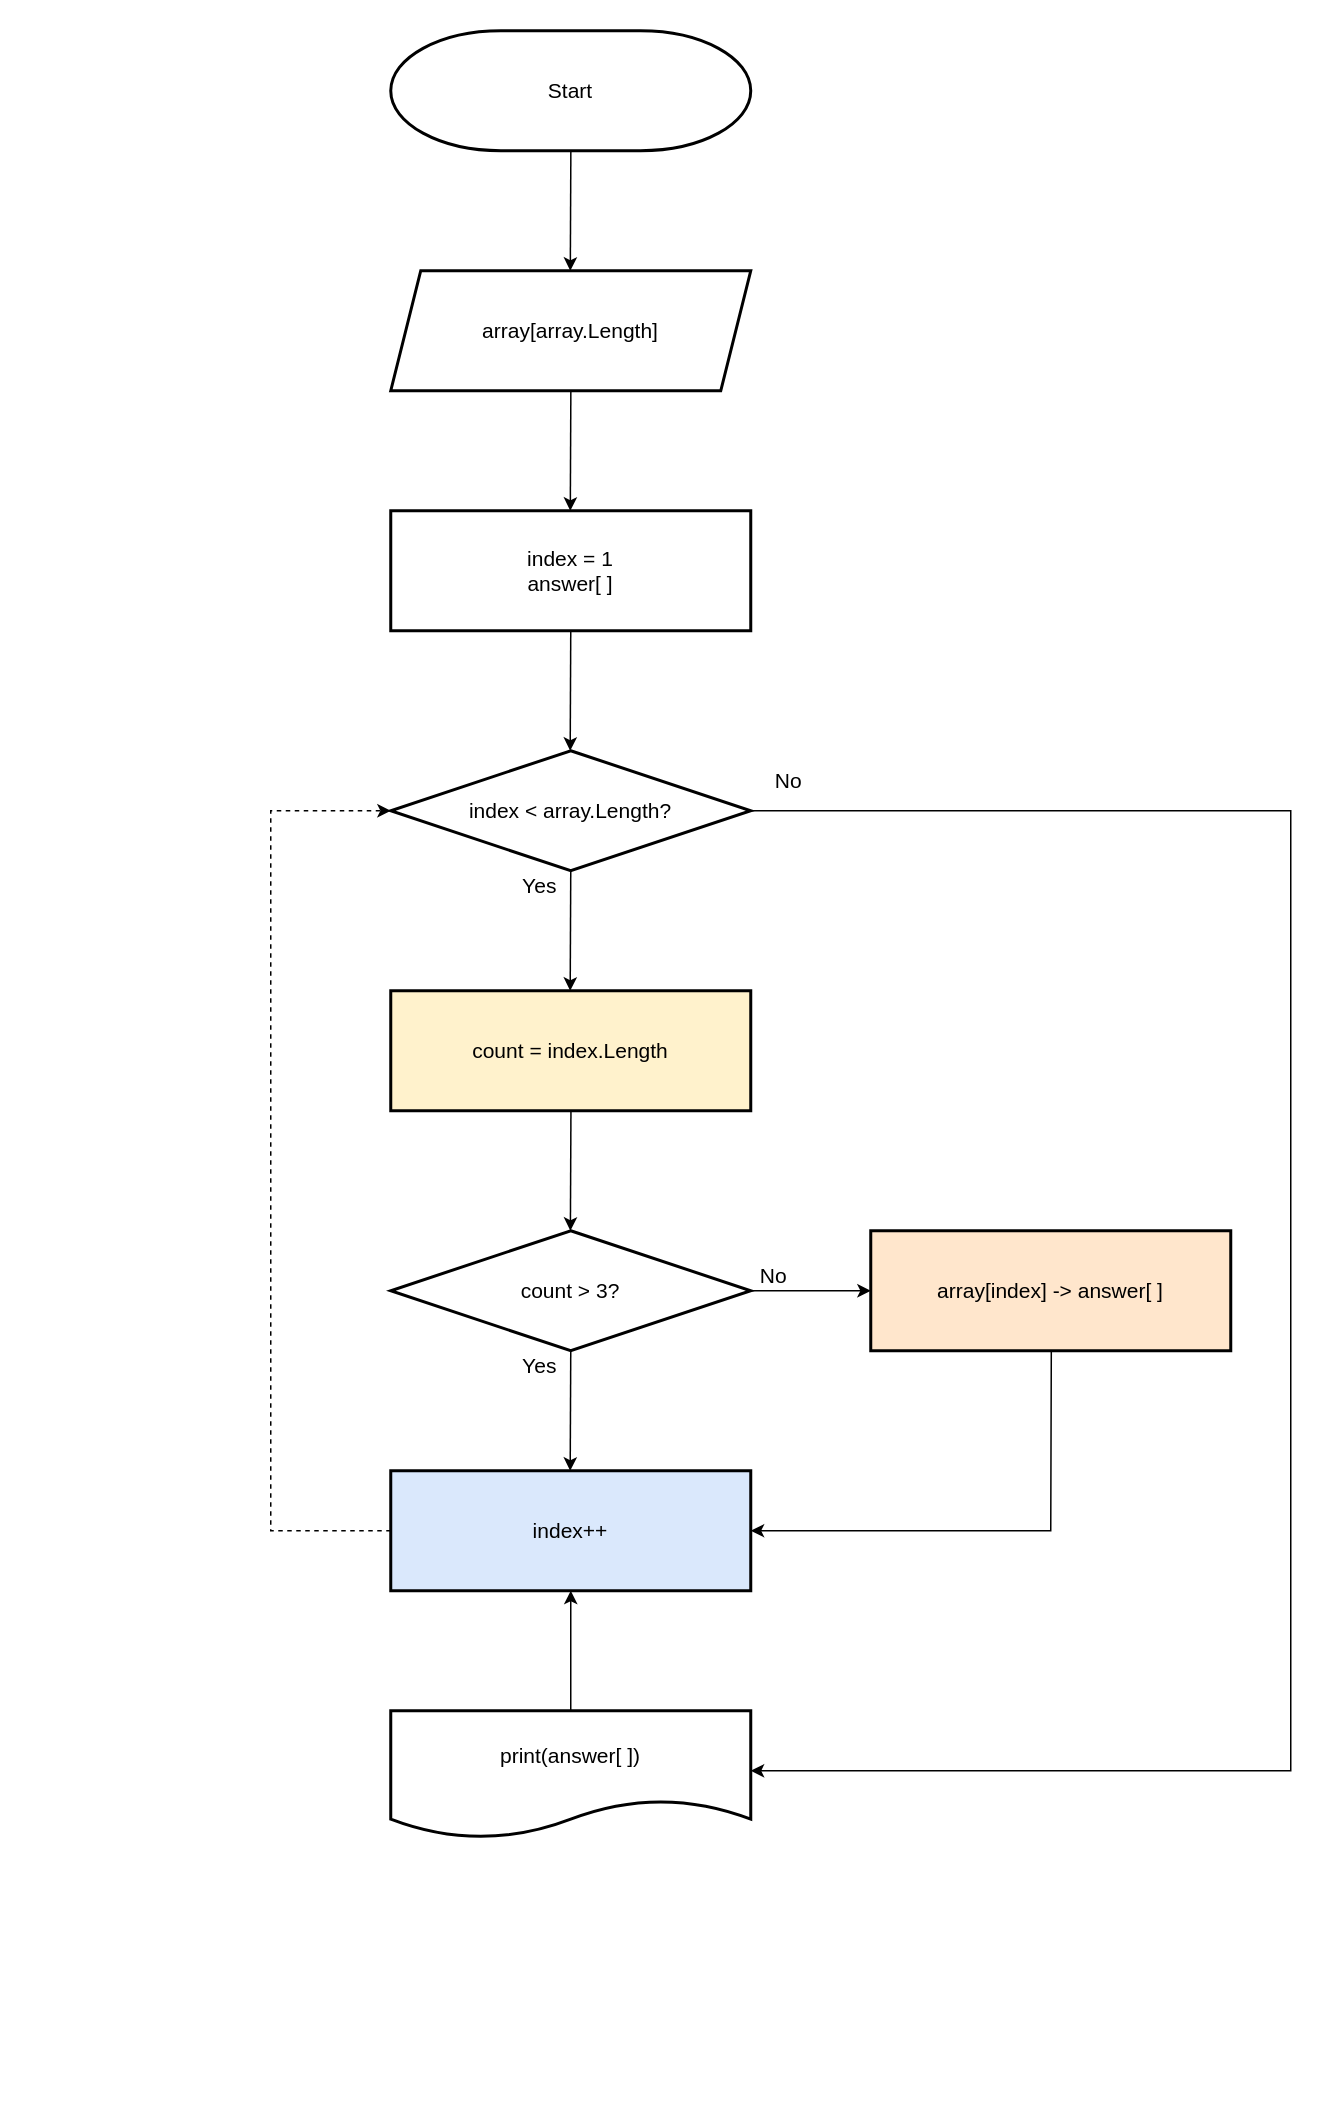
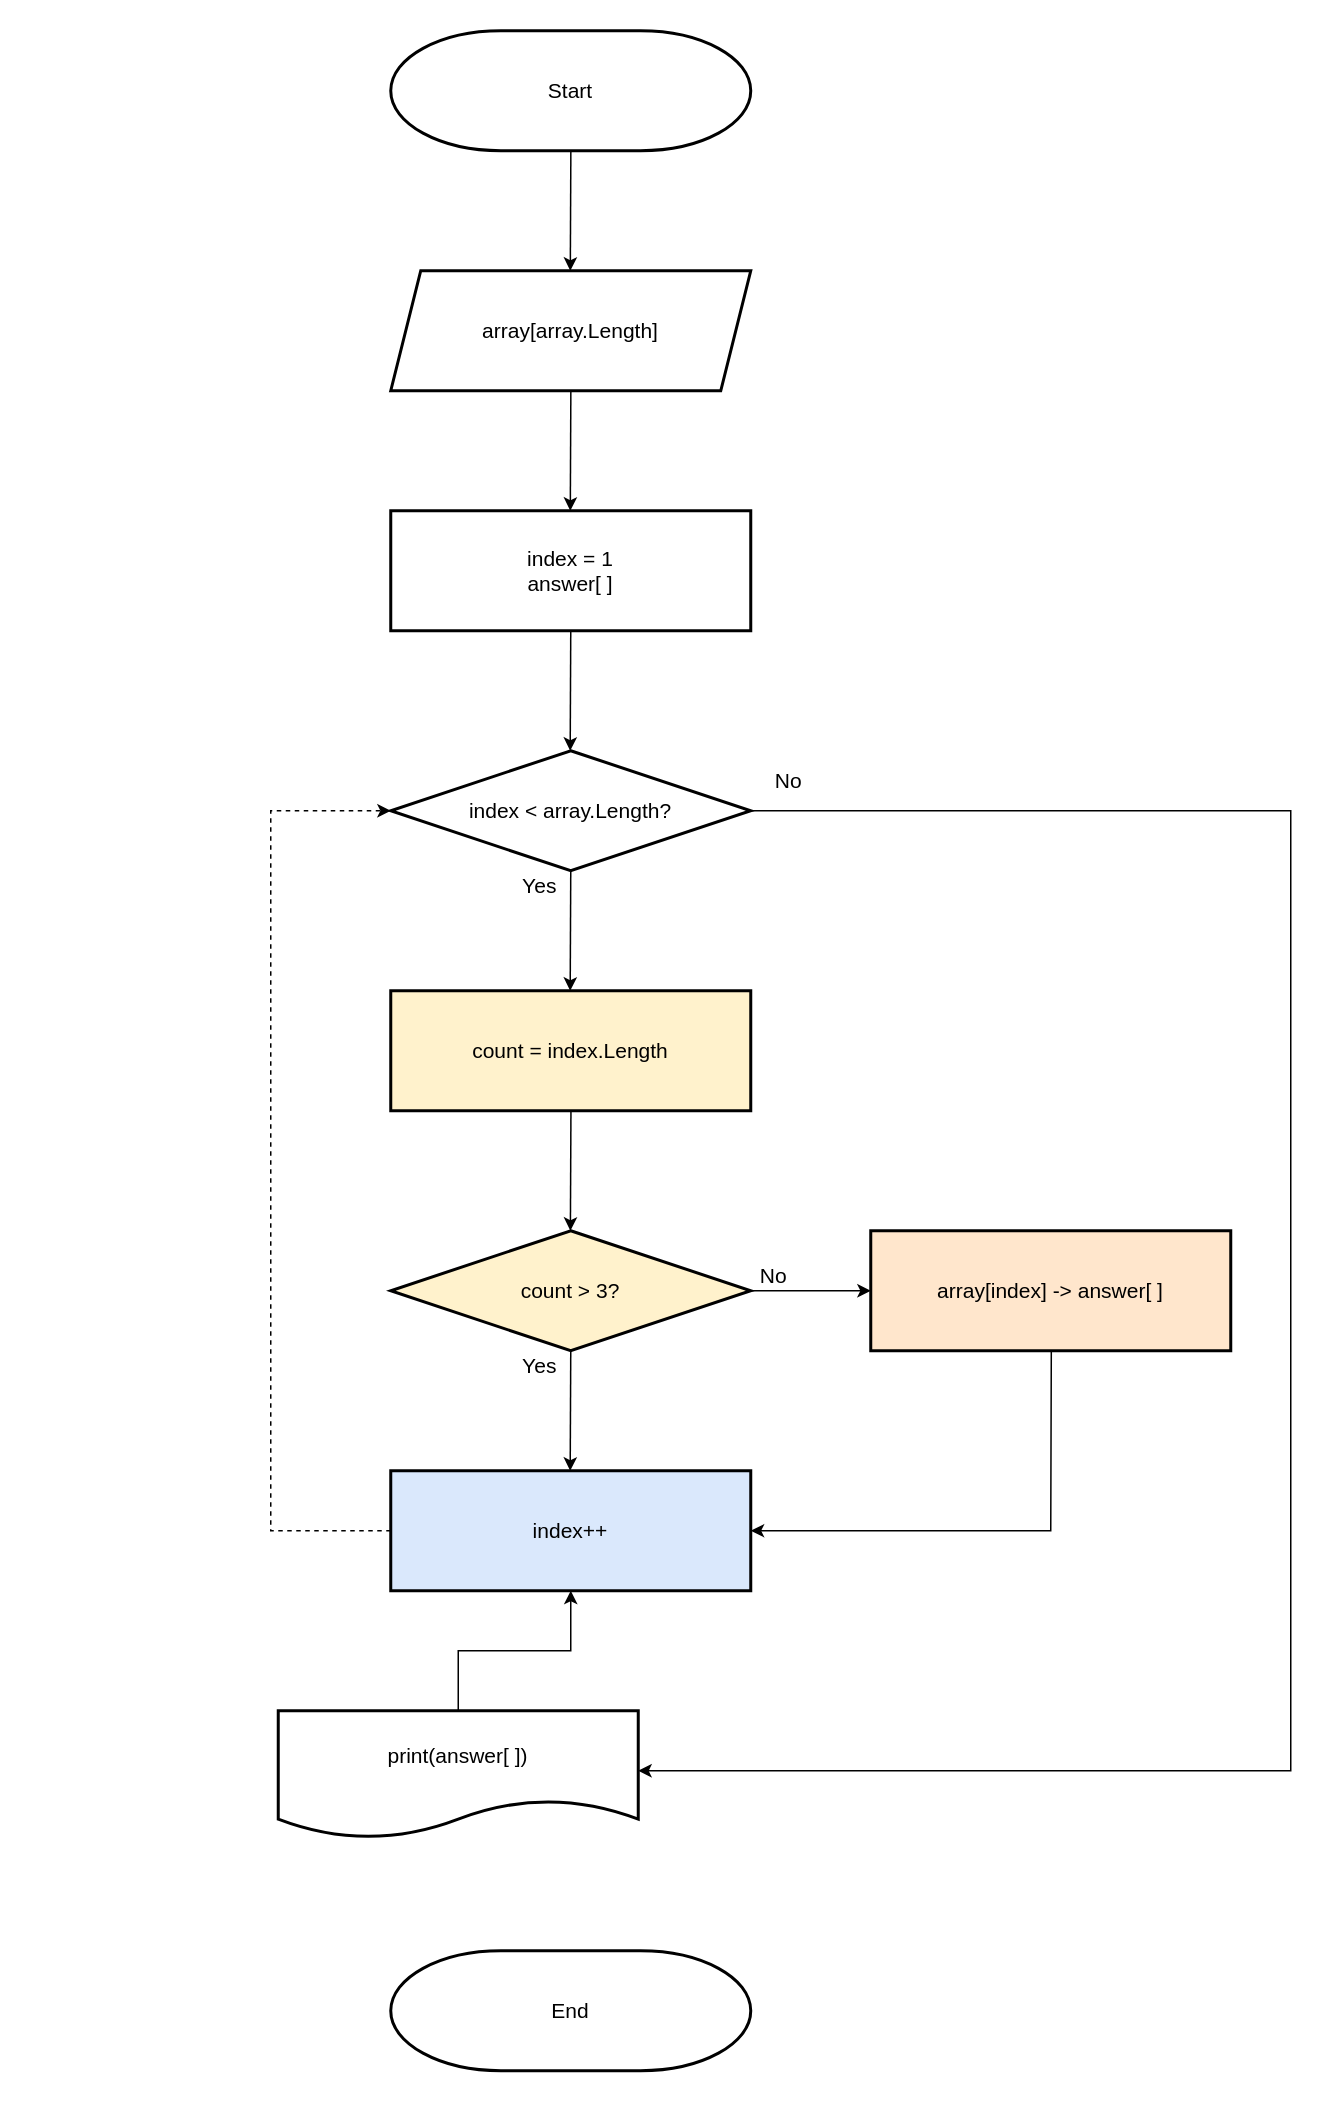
(571, 1291) -> (571, 1291)
(571, 1775) -> (458, 1775)
none -> (571, 2011)
